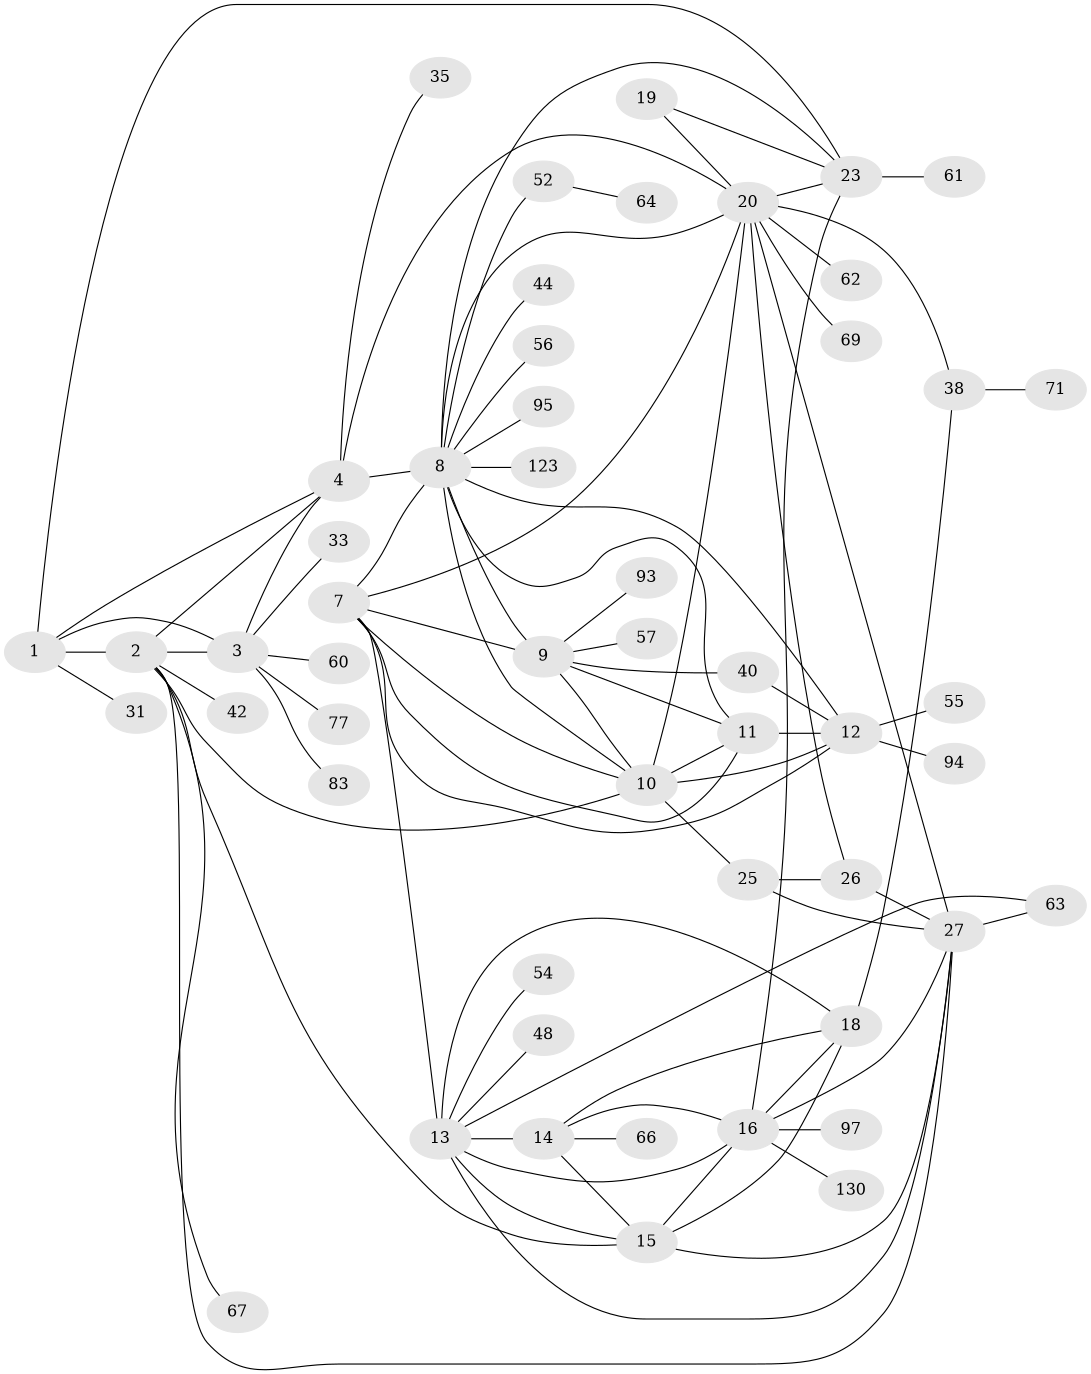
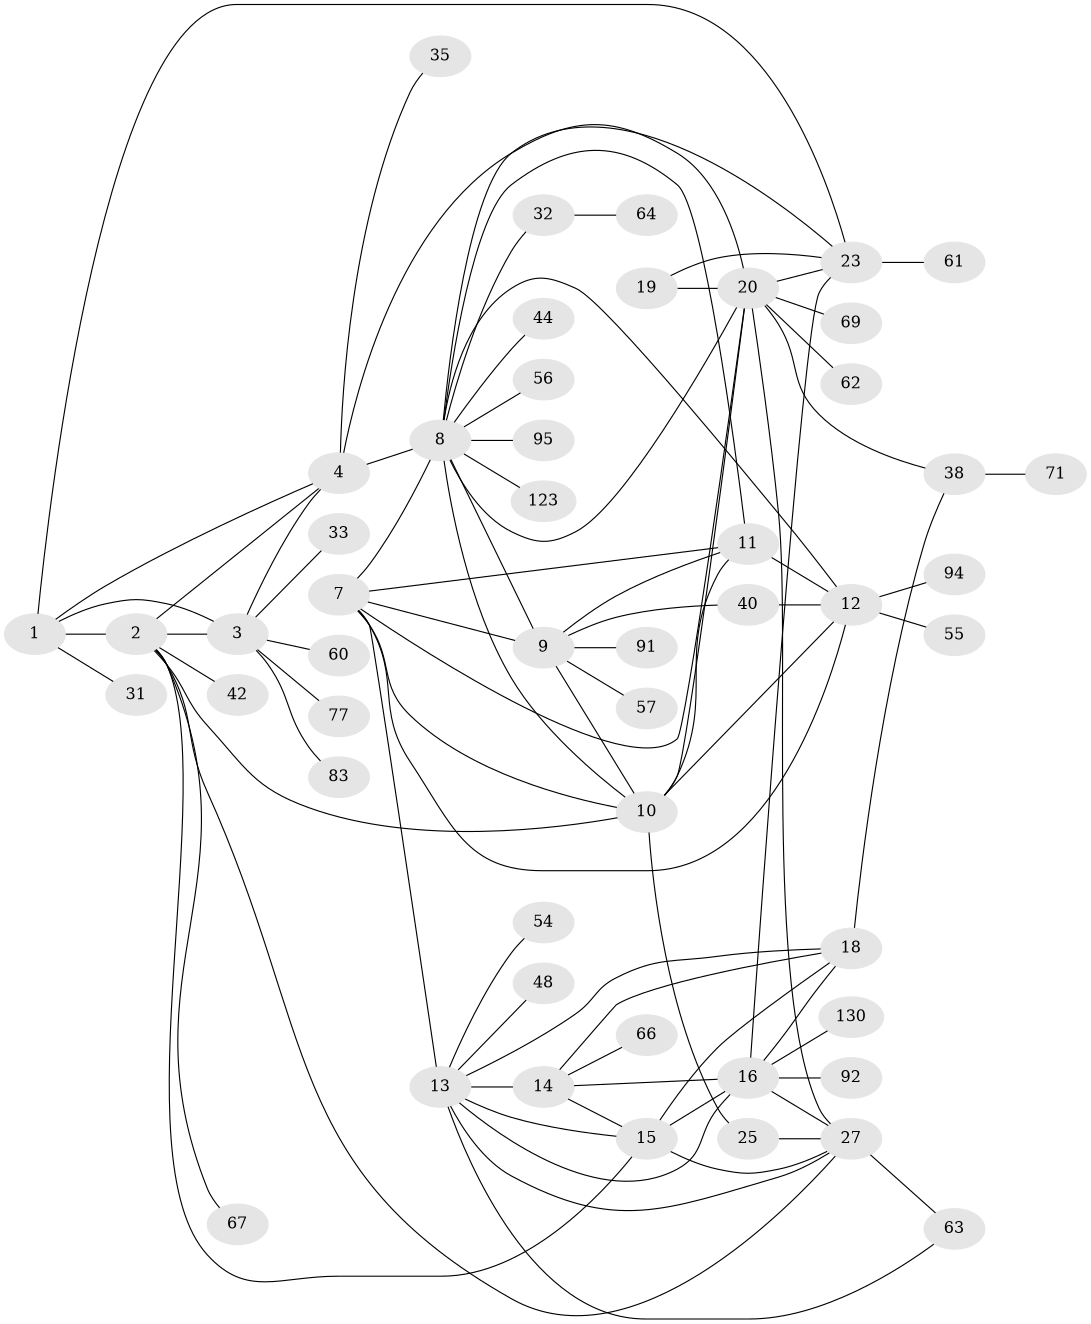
(544, 181) -> (544, 215)
(647, 578) -> (647, 648)
(851, 880) -> none
(851, 1130) -> (851, 1078)
